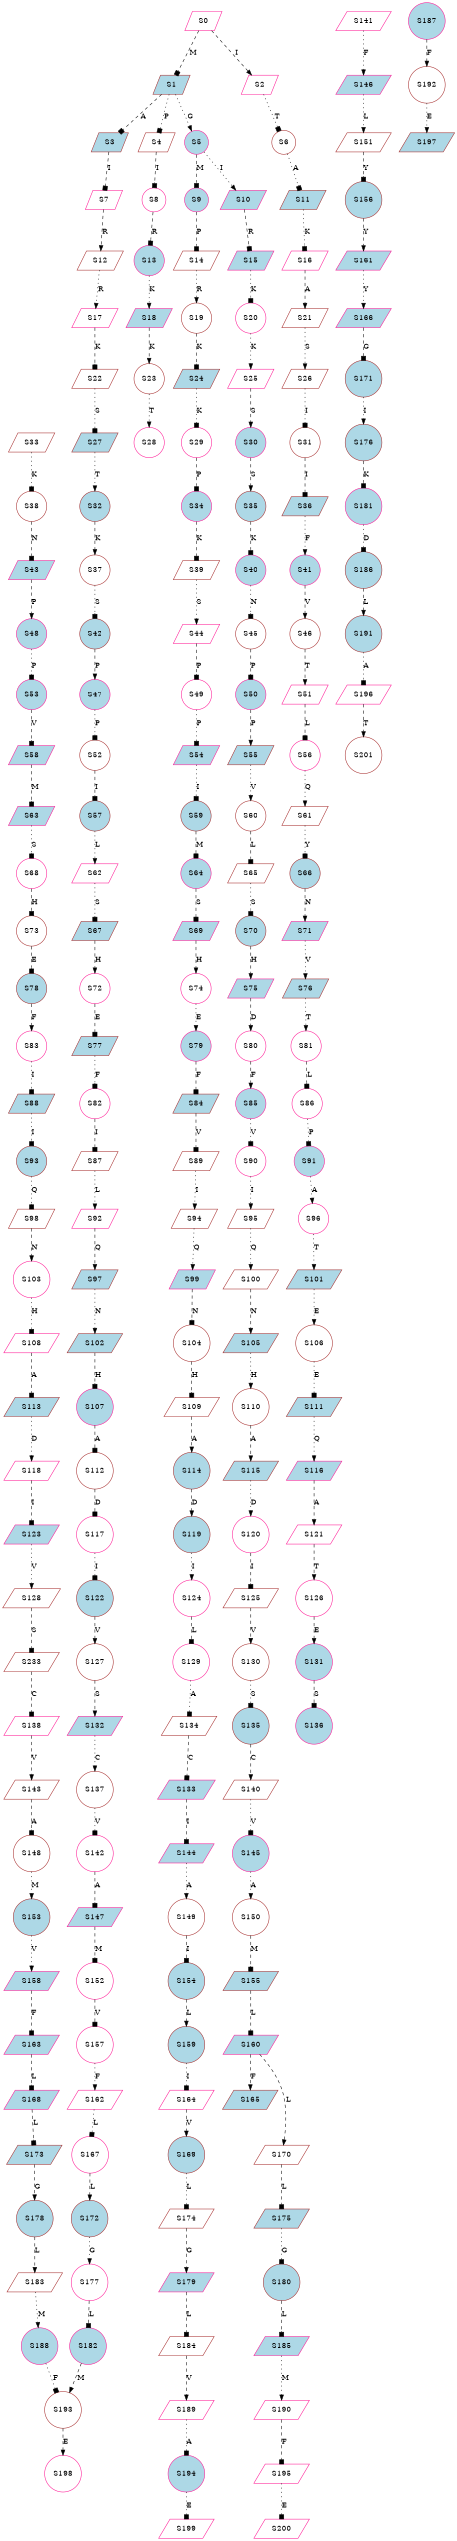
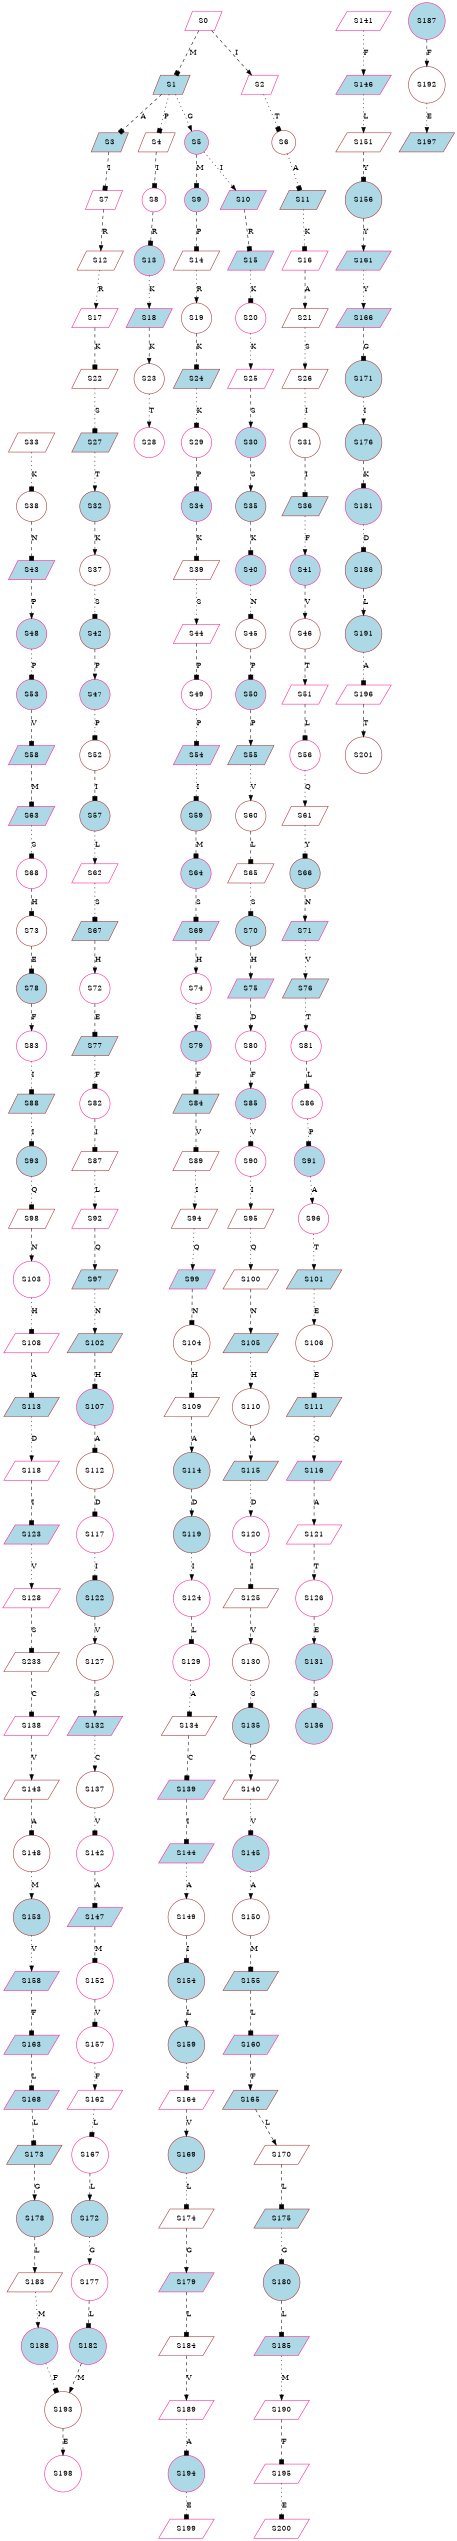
(32, 1598) -> (32, 1598)
(186, 1790) -> (186, 1790)
(283, 2094) -> (265, 2125)
